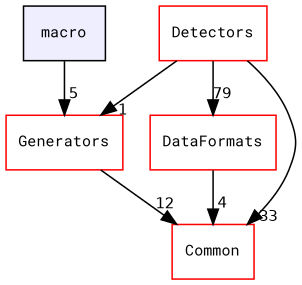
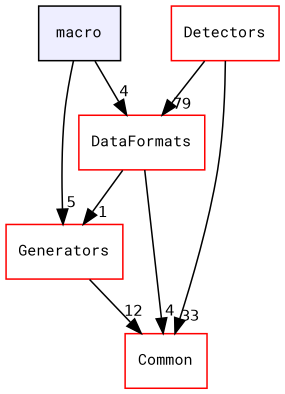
none -> (107, 81)
(145, 83) -> (108, 191)
